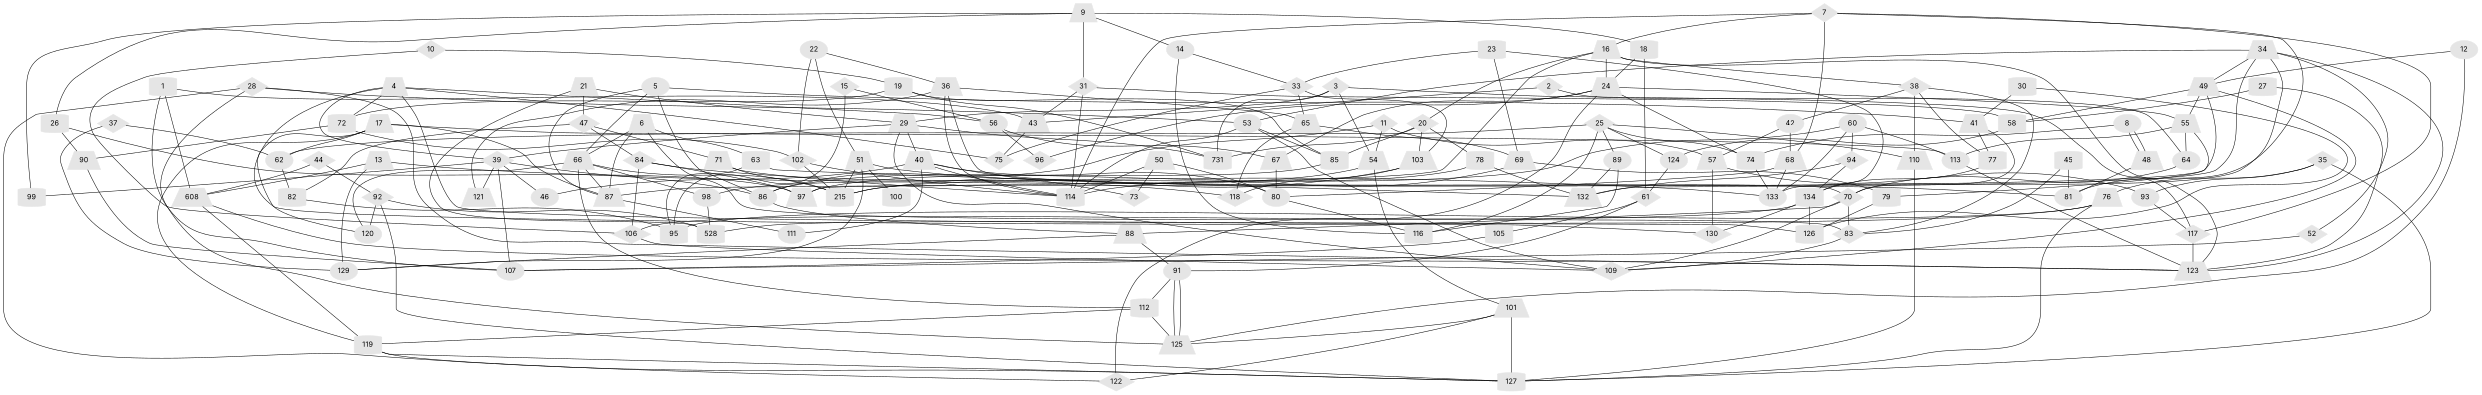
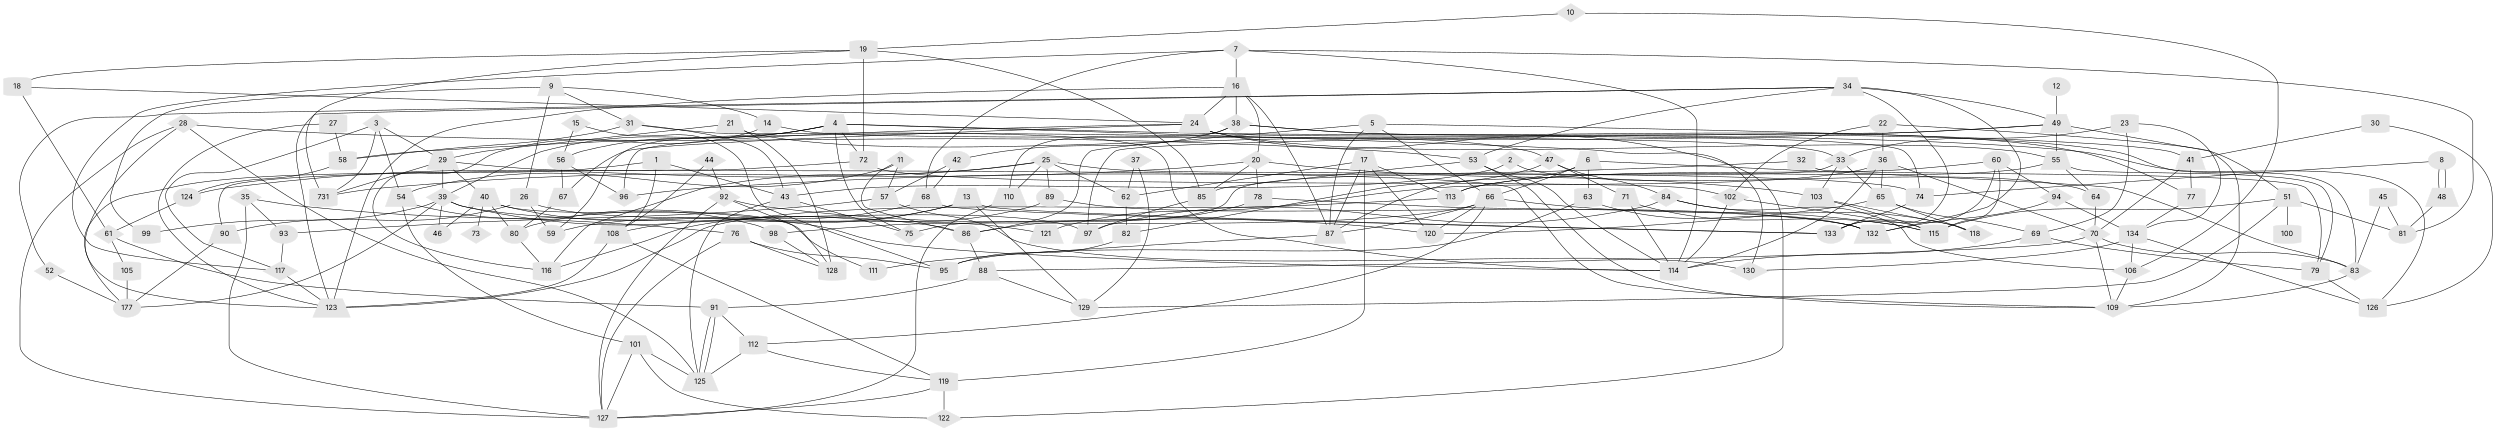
(1363, 18) -> (440, 58)
(1159, 160) -> none
none -> (1801, 160)
(192, 197) -> (613, 234)
(840, 197) -> (1934, 234)
none -> (1656, 225)
none -> (551, 234)
(711, 234) -> (832, 271)
(510, 271) -> (127, 308)
(1895, 296) -> (695, 267)
